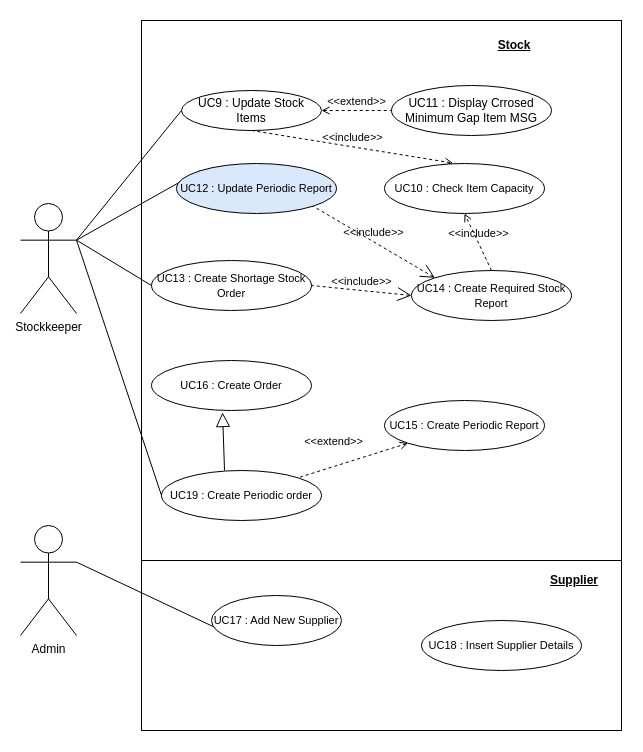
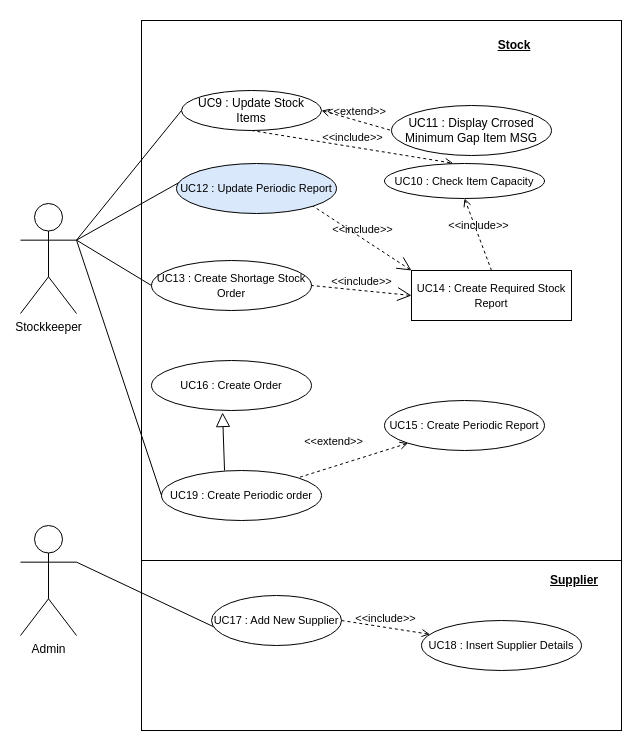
(472, 111) -> (472, 131)
(465, 189) -> (465, 181)
(492, 296) -> (492, 296)
none -> (384, 627)
